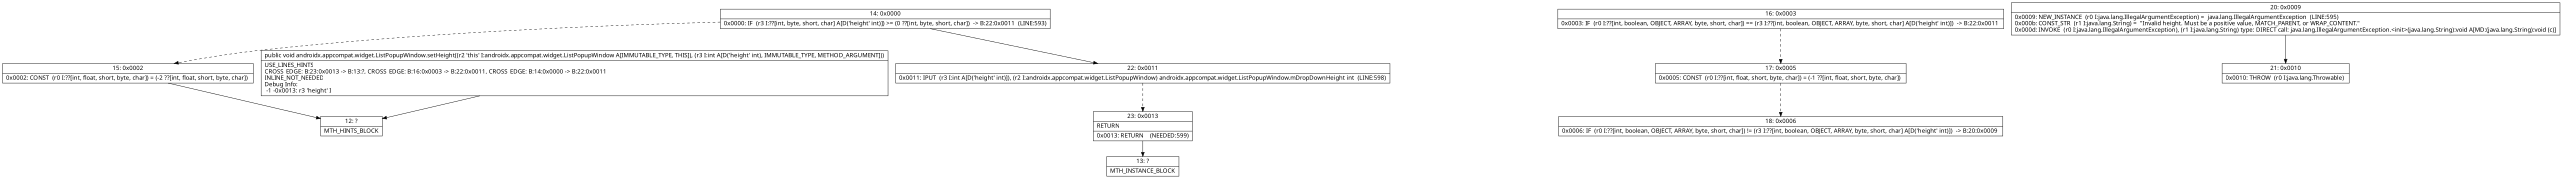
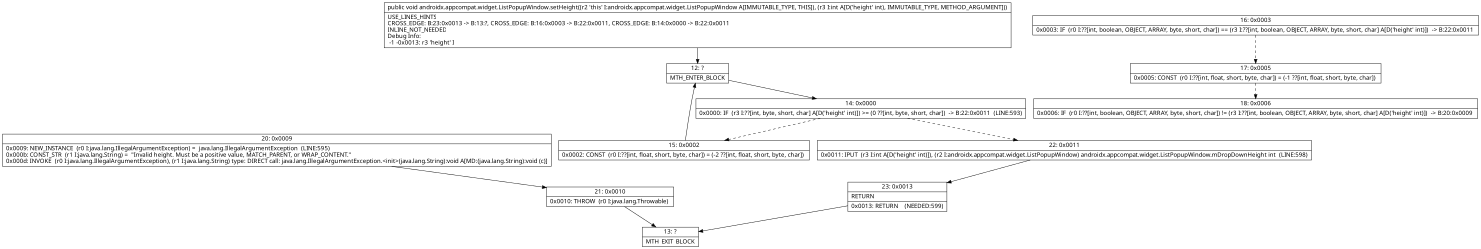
(1012, 46) -> (960, 129)
none -> (770, 89)
(1143, 95) -> (991, 171)
(351, 131) -> (698, 78)
(1143, 171) -> (670, 242)
none -> (638, 216)
